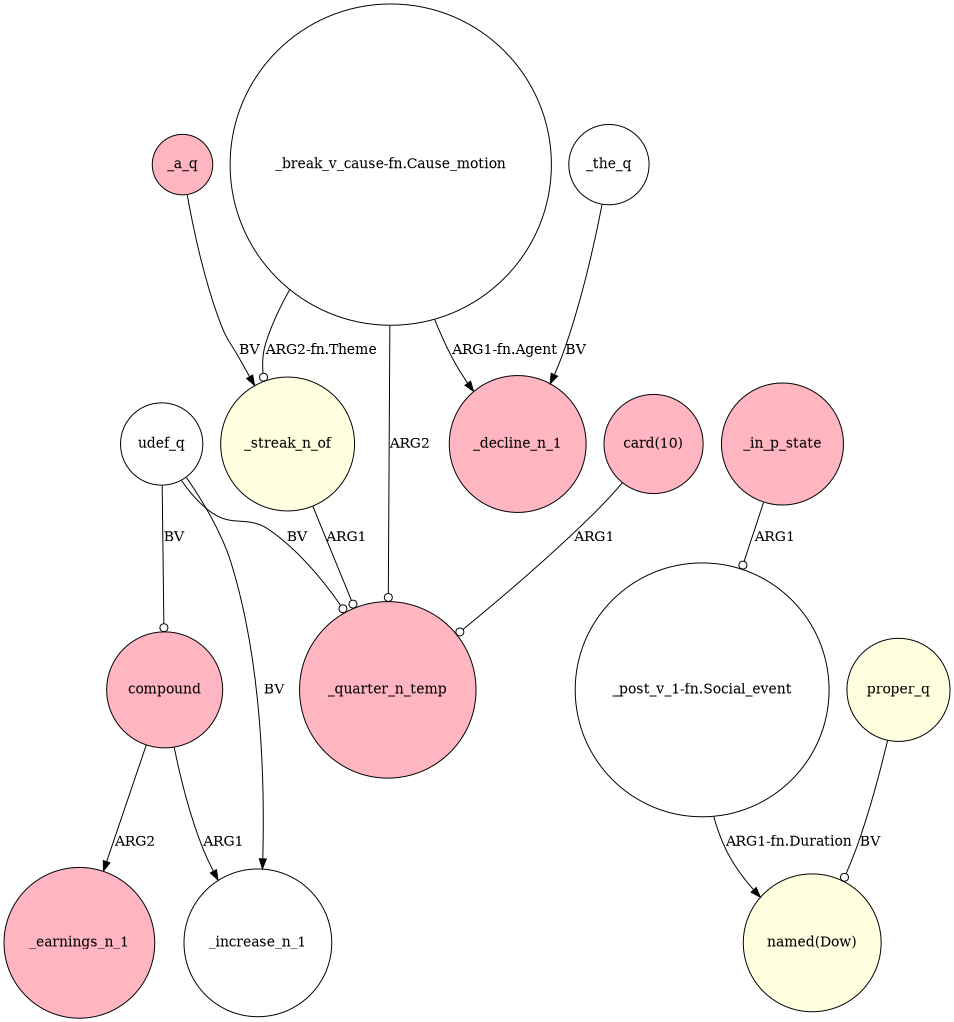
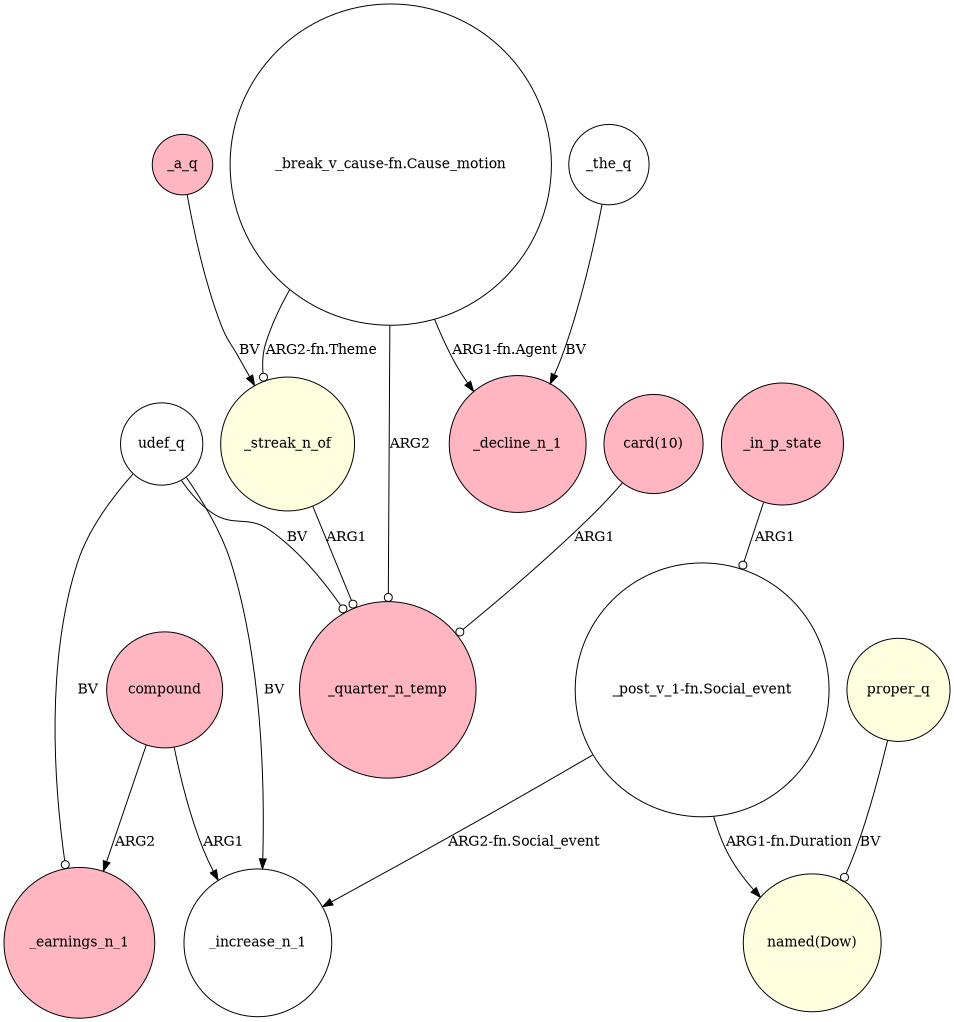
(163, 554) -> (59, 658)
none -> (463, 829)
